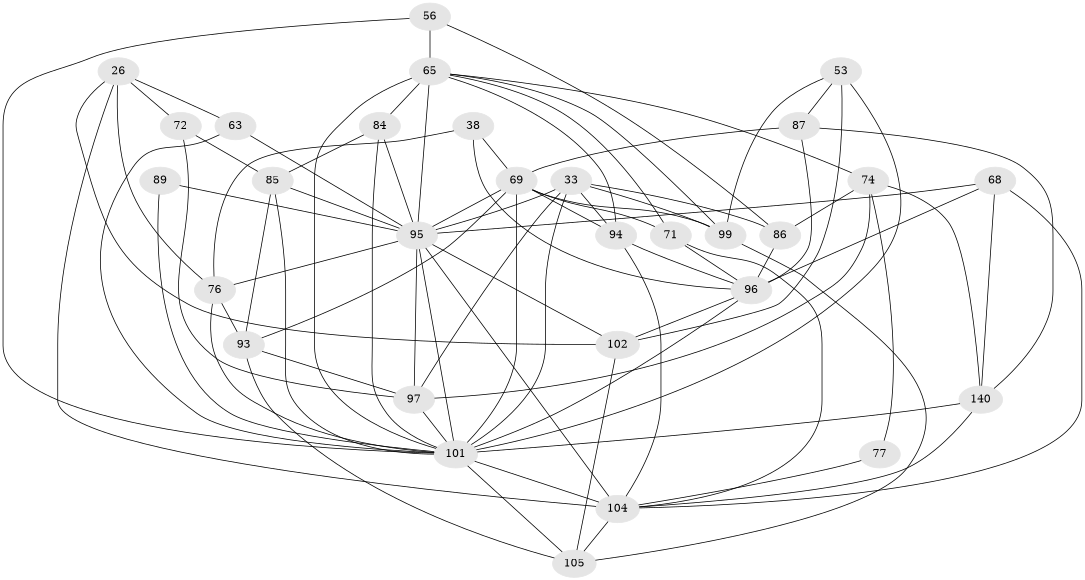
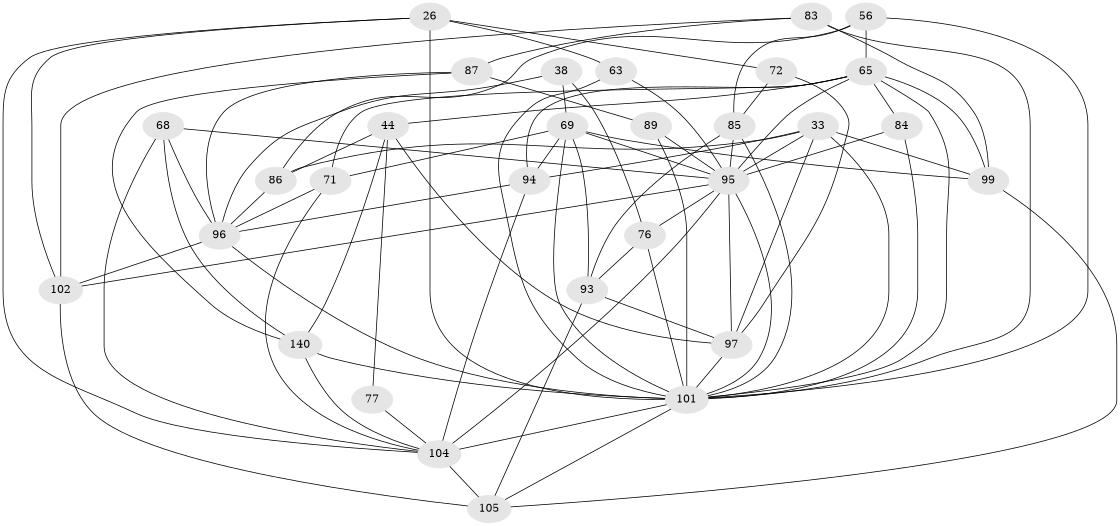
(841, 71) -> (811, 17)
(654, 143) -> (572, 102)
(326, 153) -> (762, 47)
(868, 181) -> (388, 126)
(133, 194) -> (433, 302)
